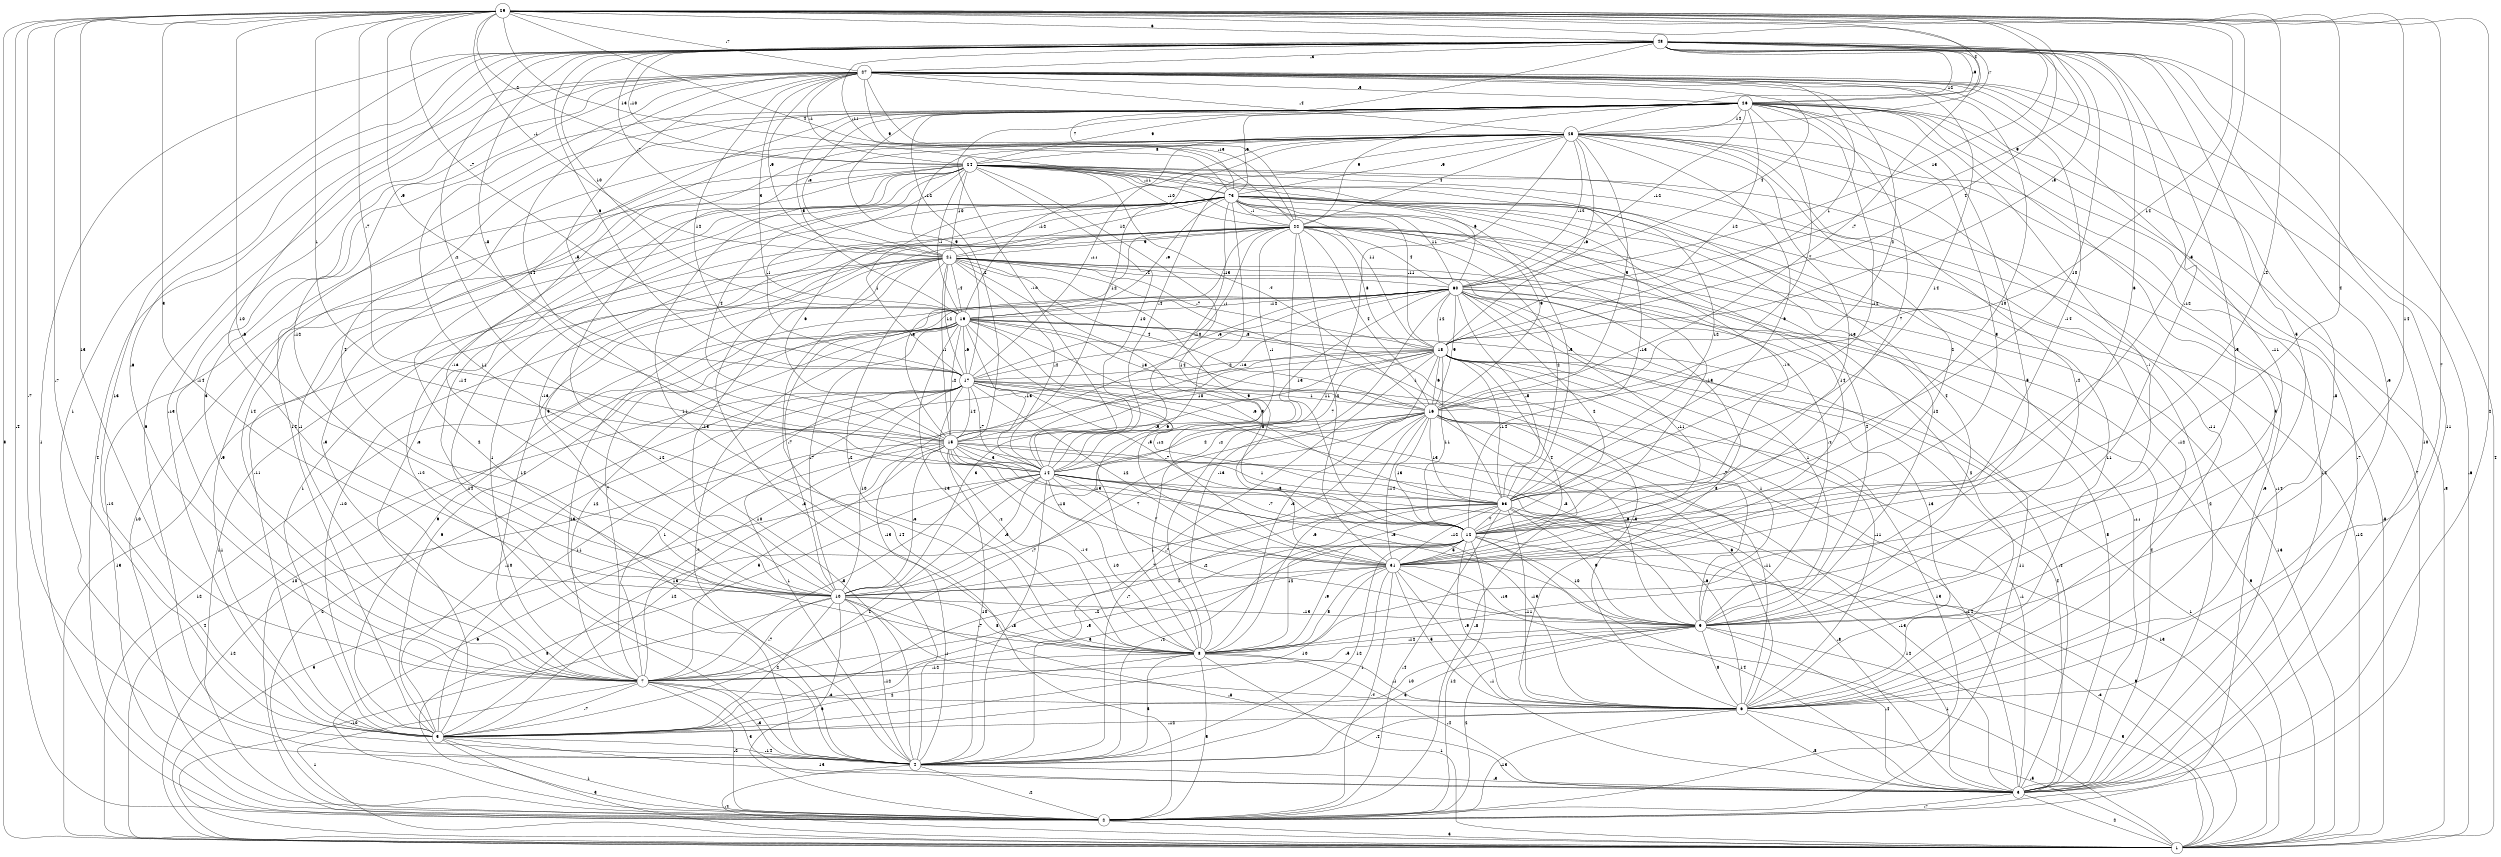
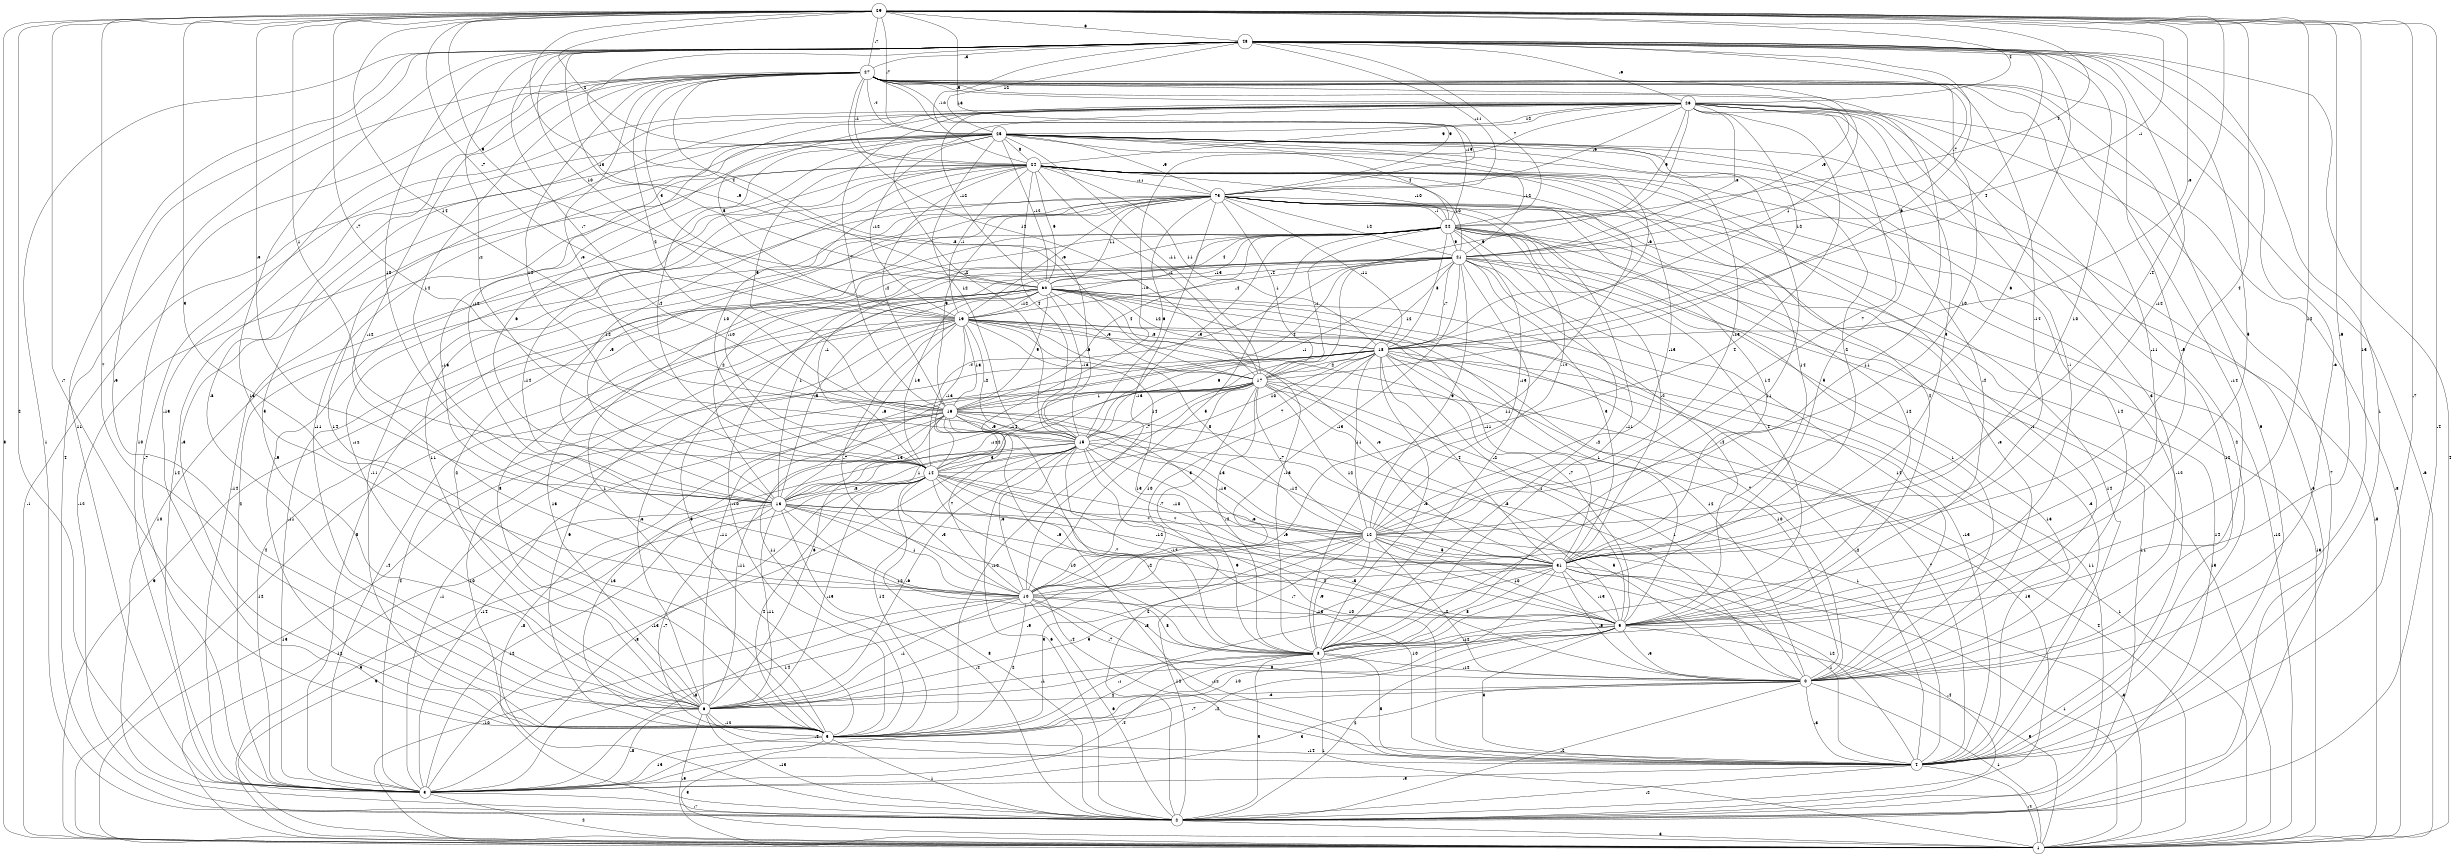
(938, 323) -> none
(1589, 414) -> none
(1168, 427) -> (1630, 427)
(1505, 504) -> (779, 504)
(643, 681) -> (1806, 681)
none -> (58, 836)
